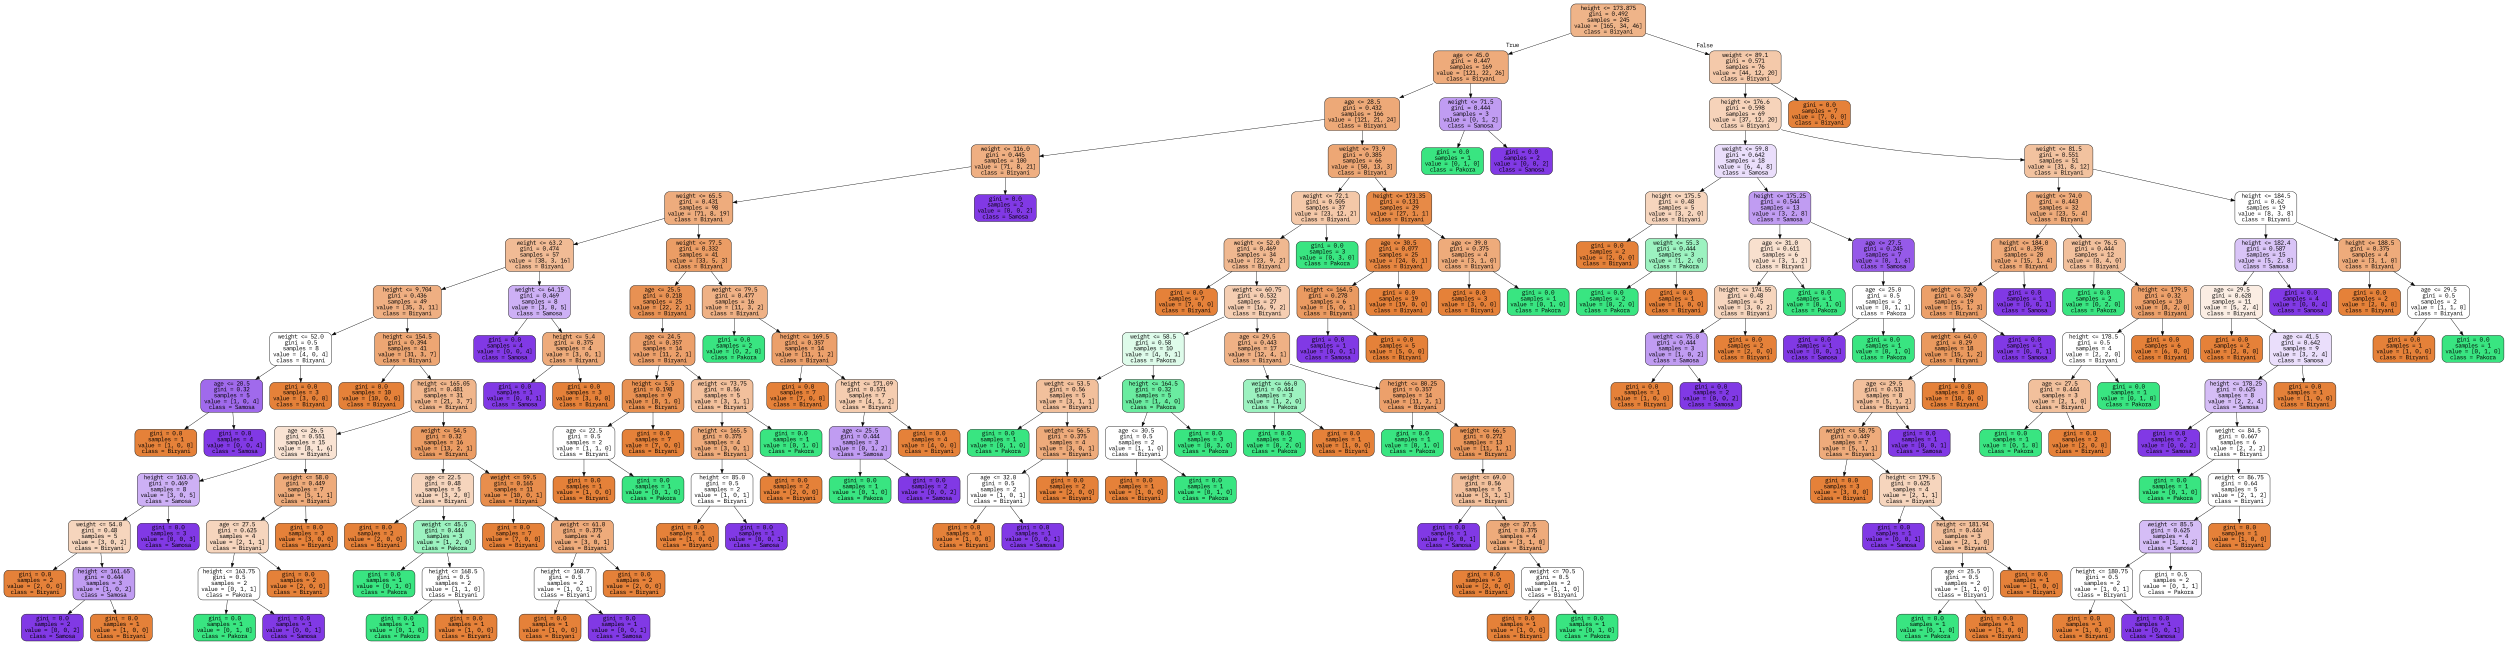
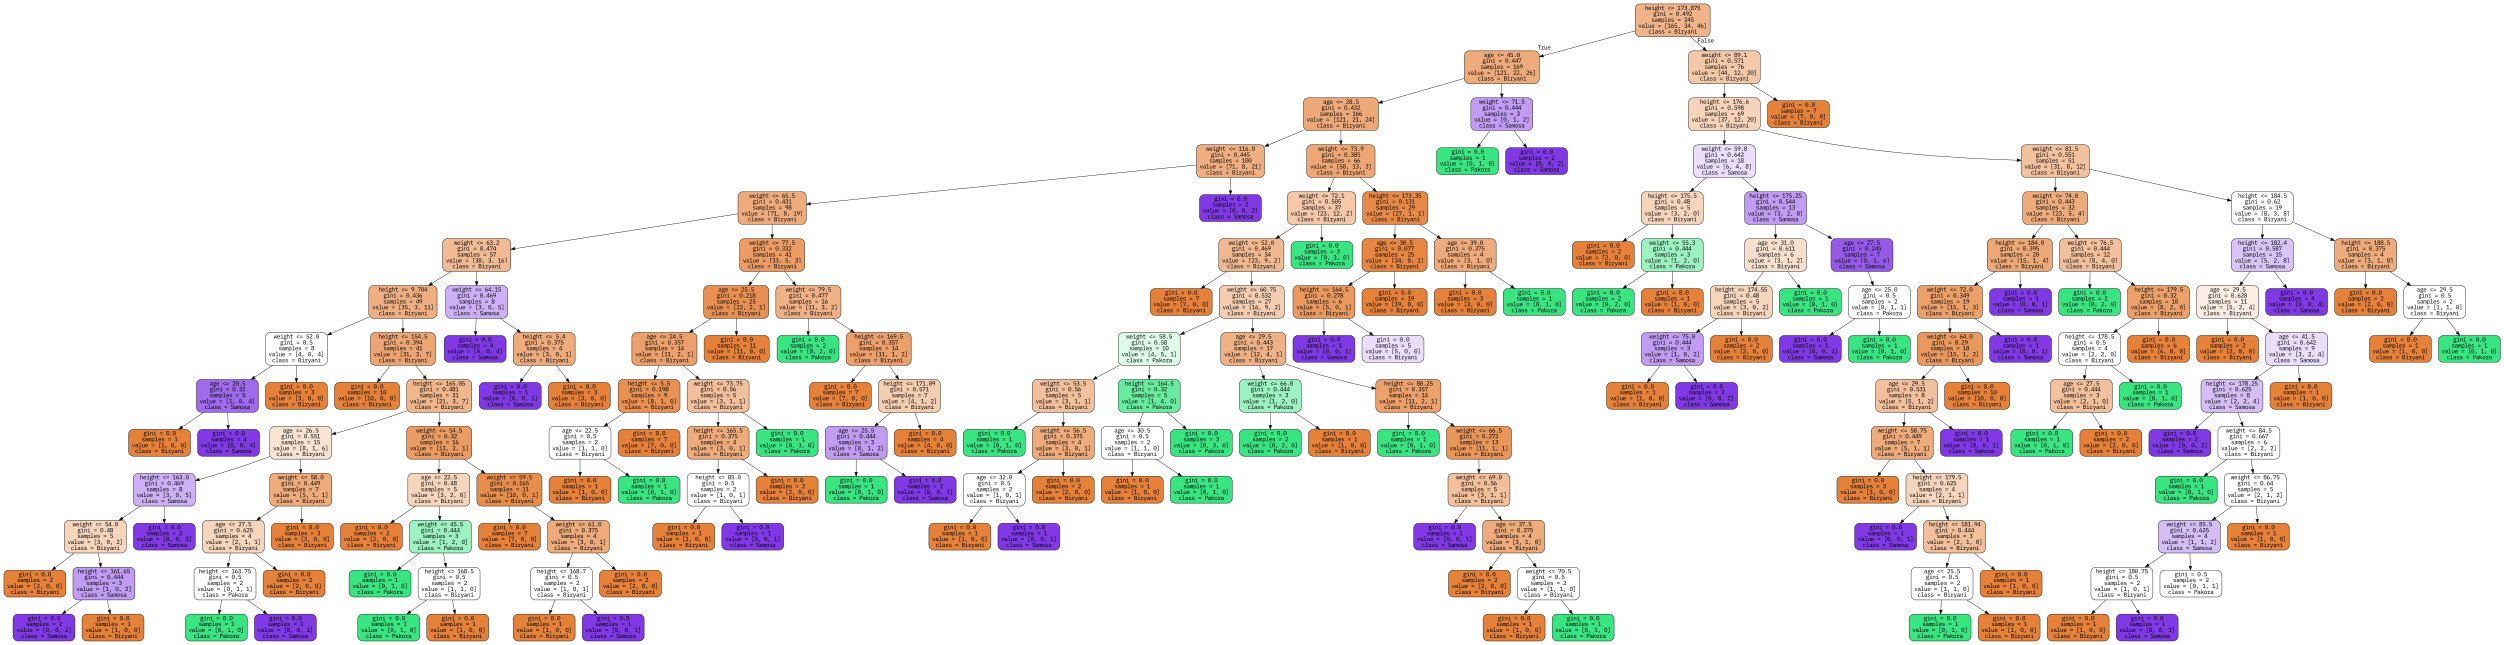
none -> (737, 349)
(1397, 349) -> (1393, 349)
(168, 537) -> (164, 537)
